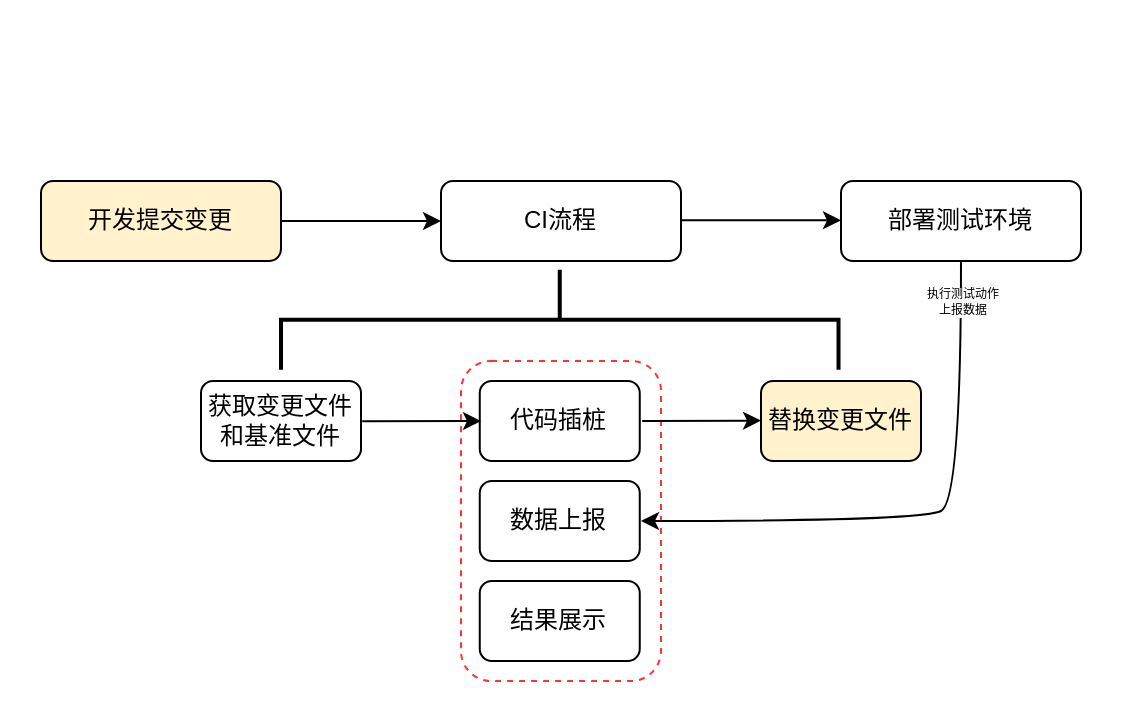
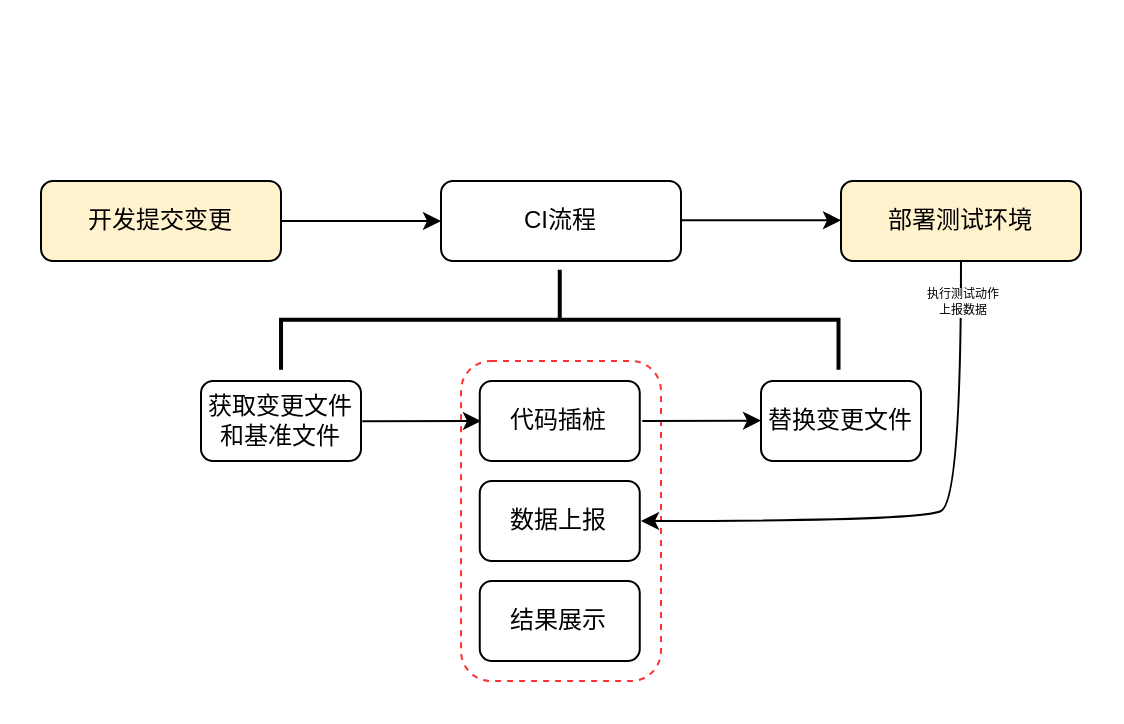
(961, 221) -> (961, 221)
(841, 421) -> (841, 421)
